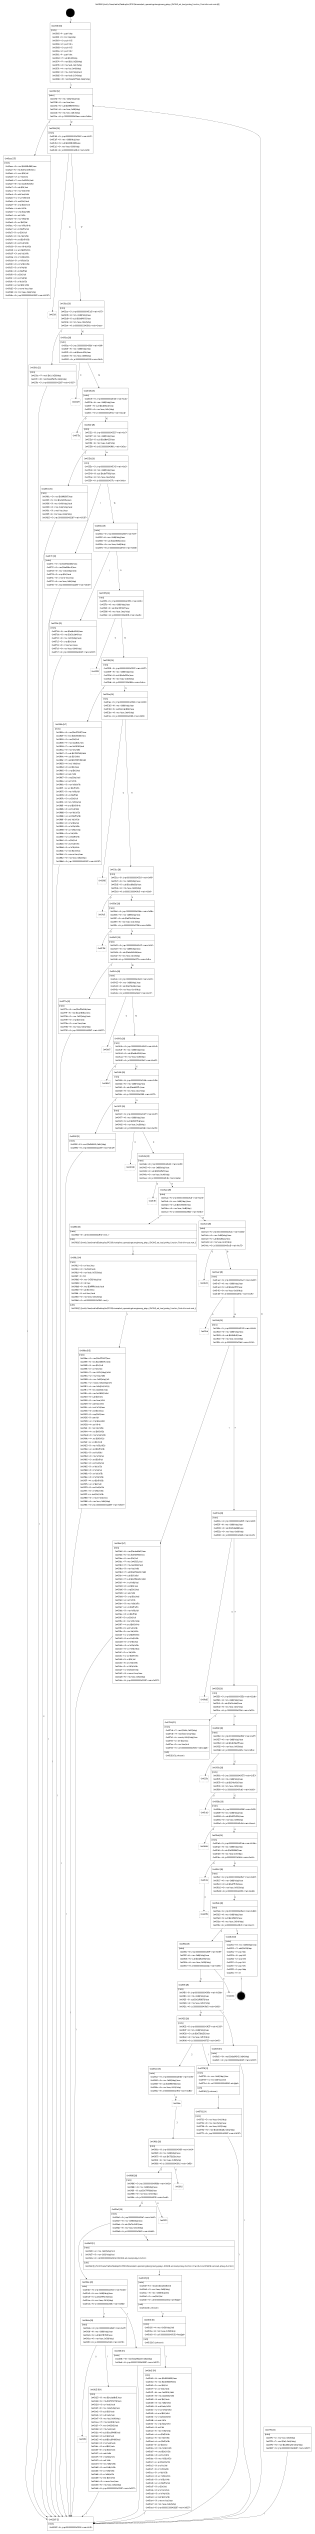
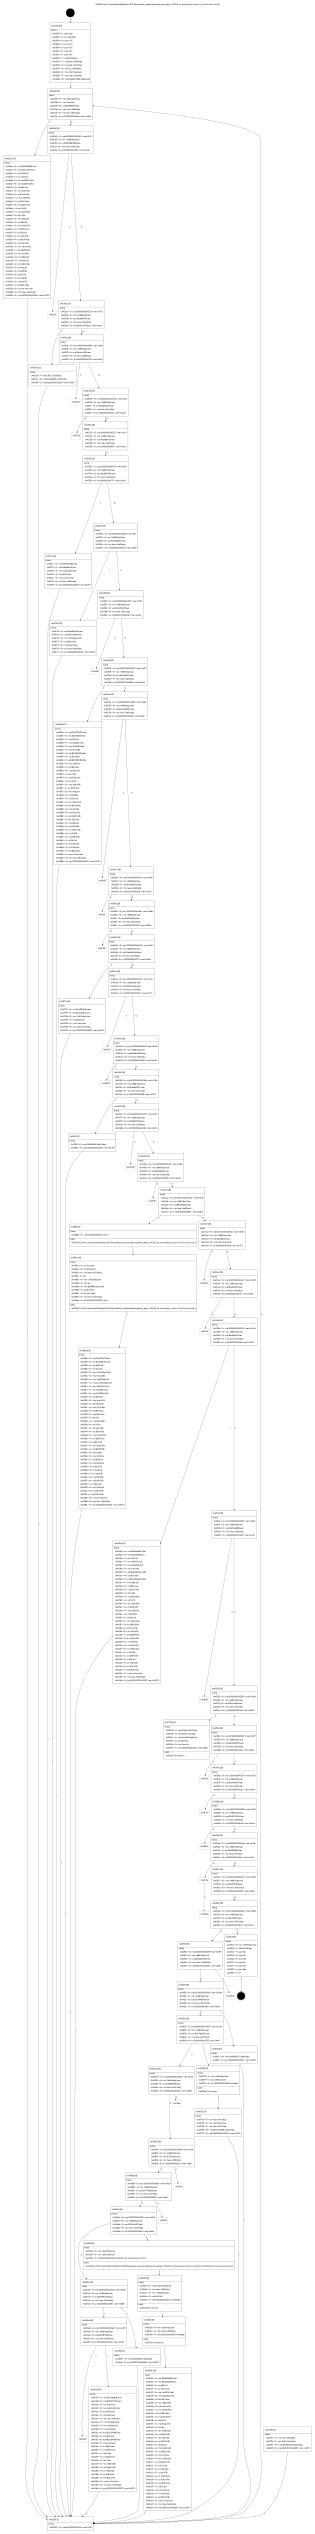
(64, 503) -> none
(175, 2122) -> (169, 2116)
